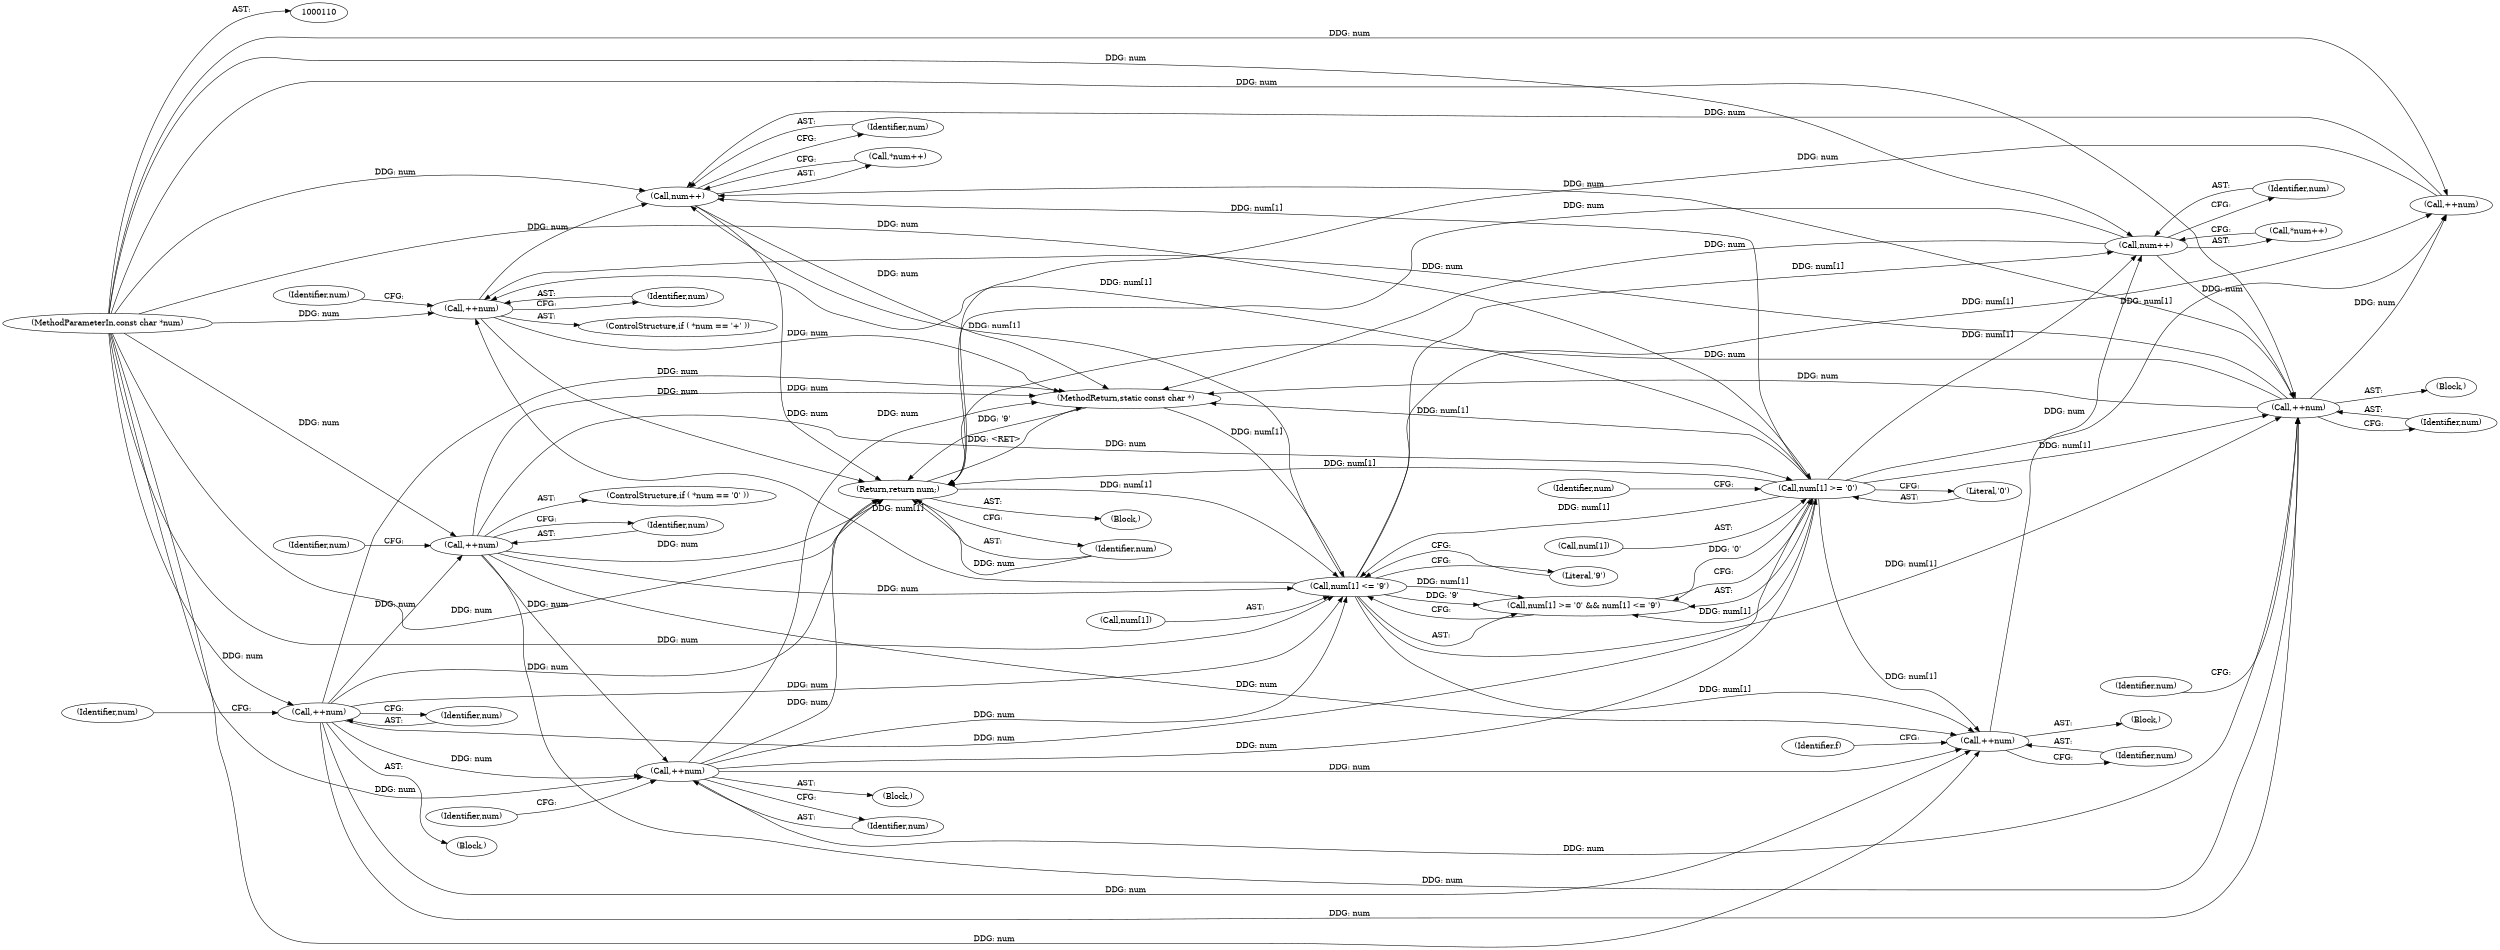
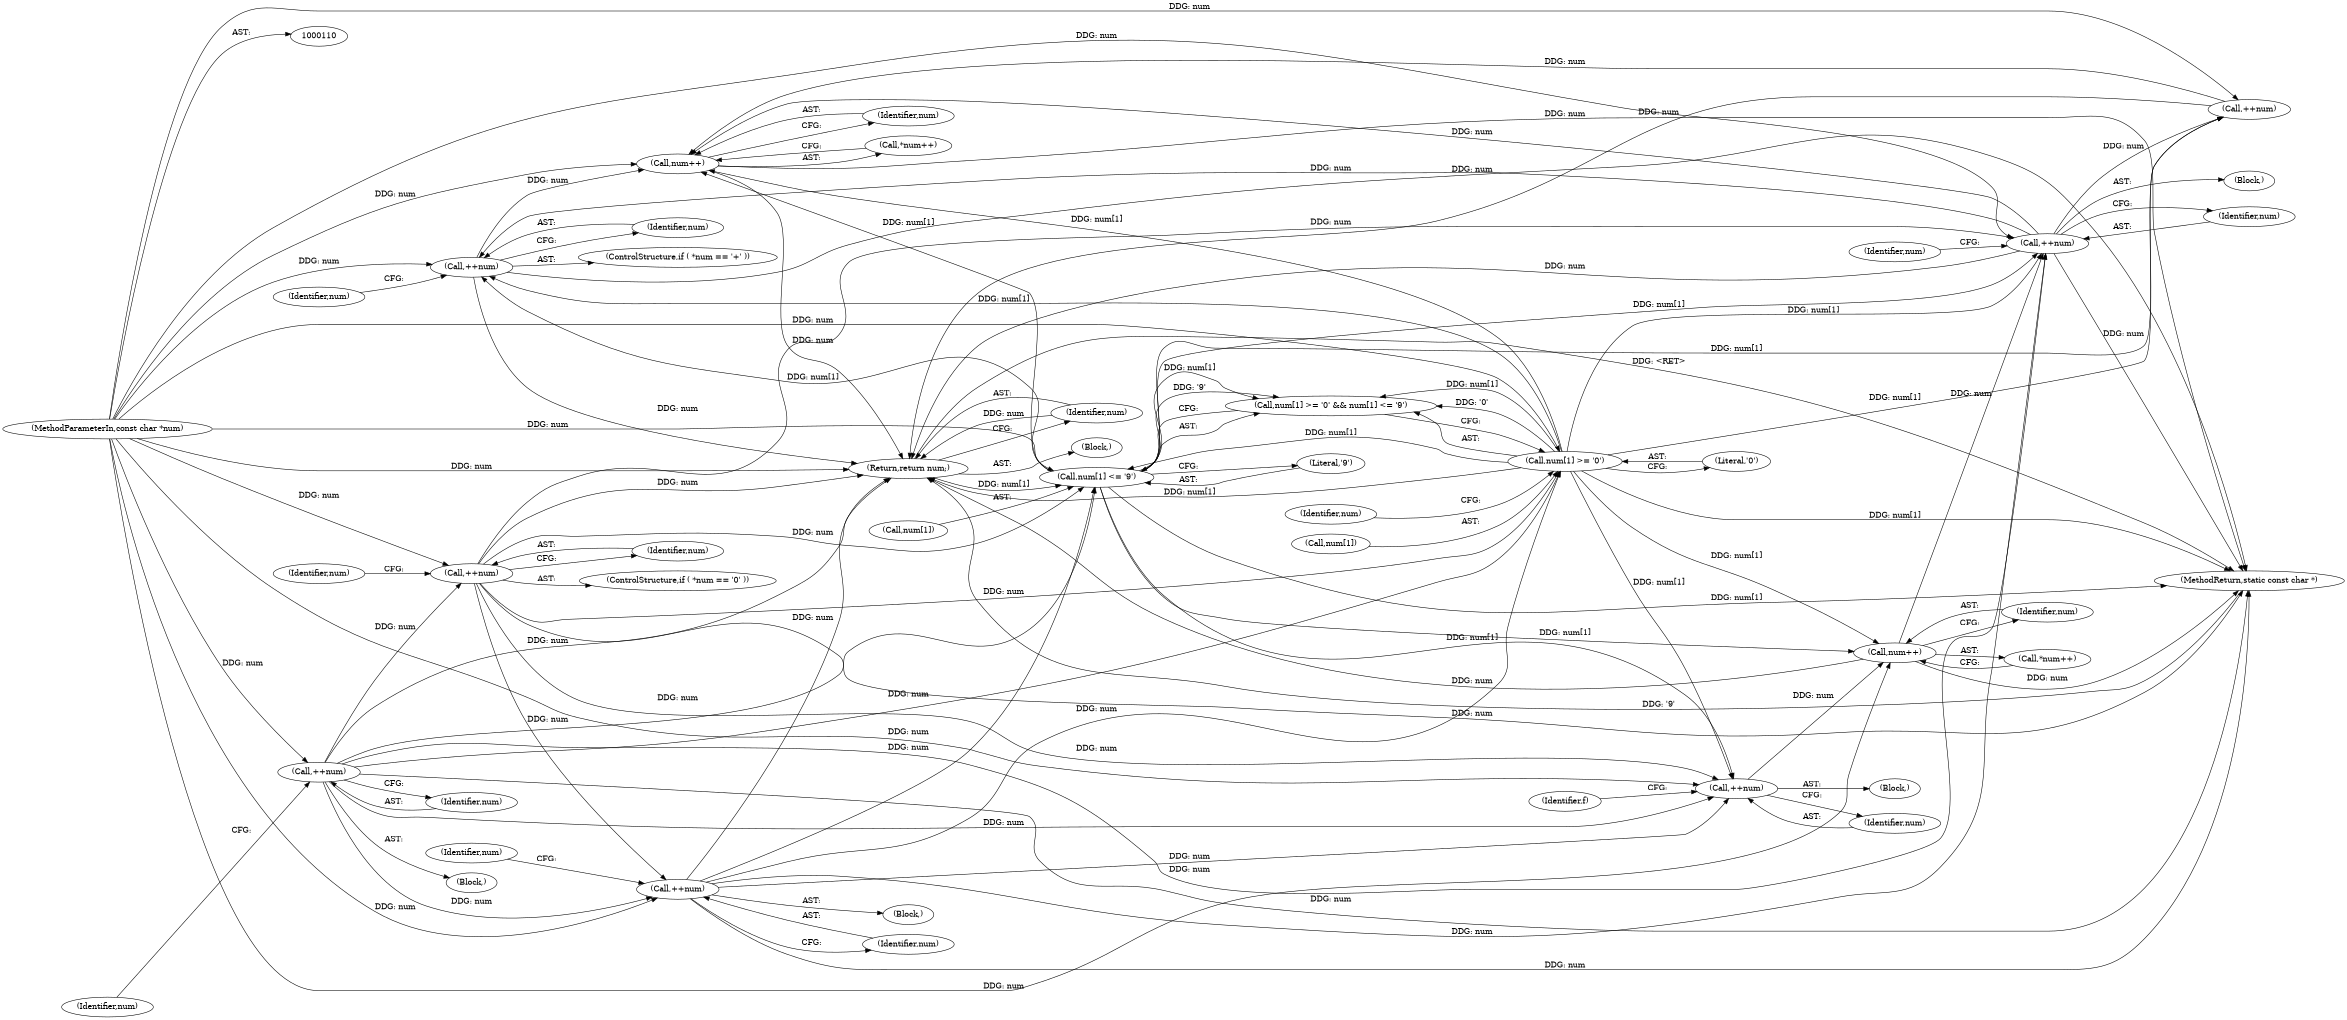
(1267, 465) -> (1621, 609)
(1443, 546) -> (1190, 480)
